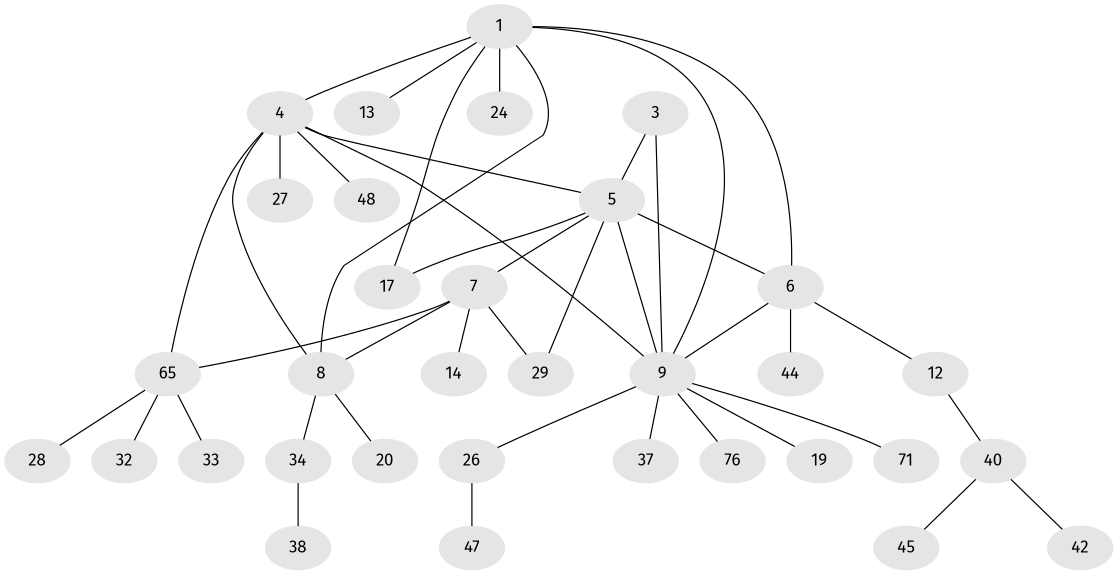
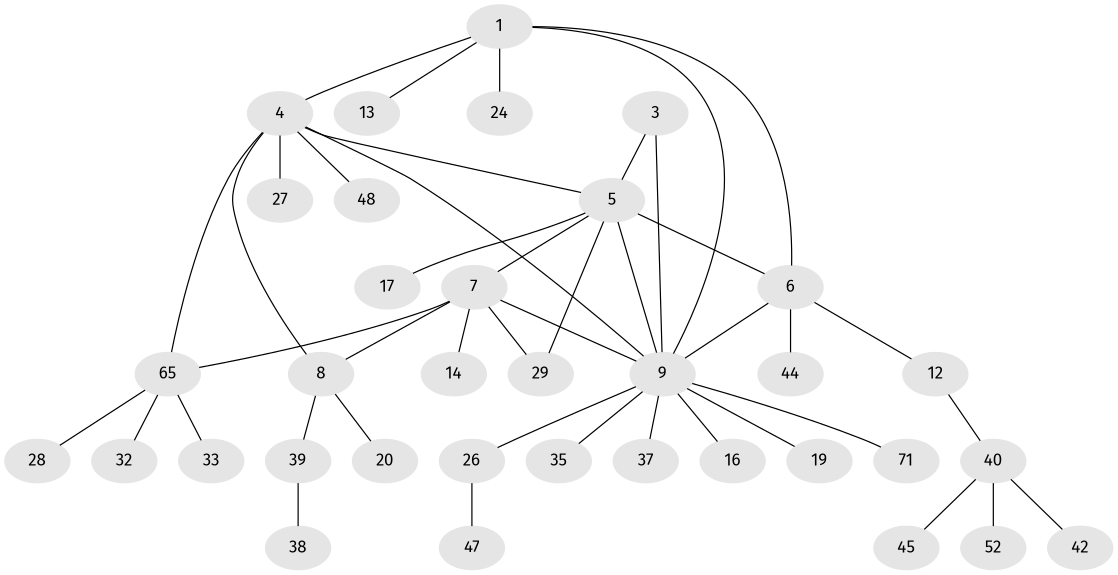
(432, 153) -> none
(456, 192) -> none
none -> (568, 331)
(298, 461) -> (298, 461)
none -> (559, 461)
(733, 461) -> (733, 461)
none -> (993, 548)
